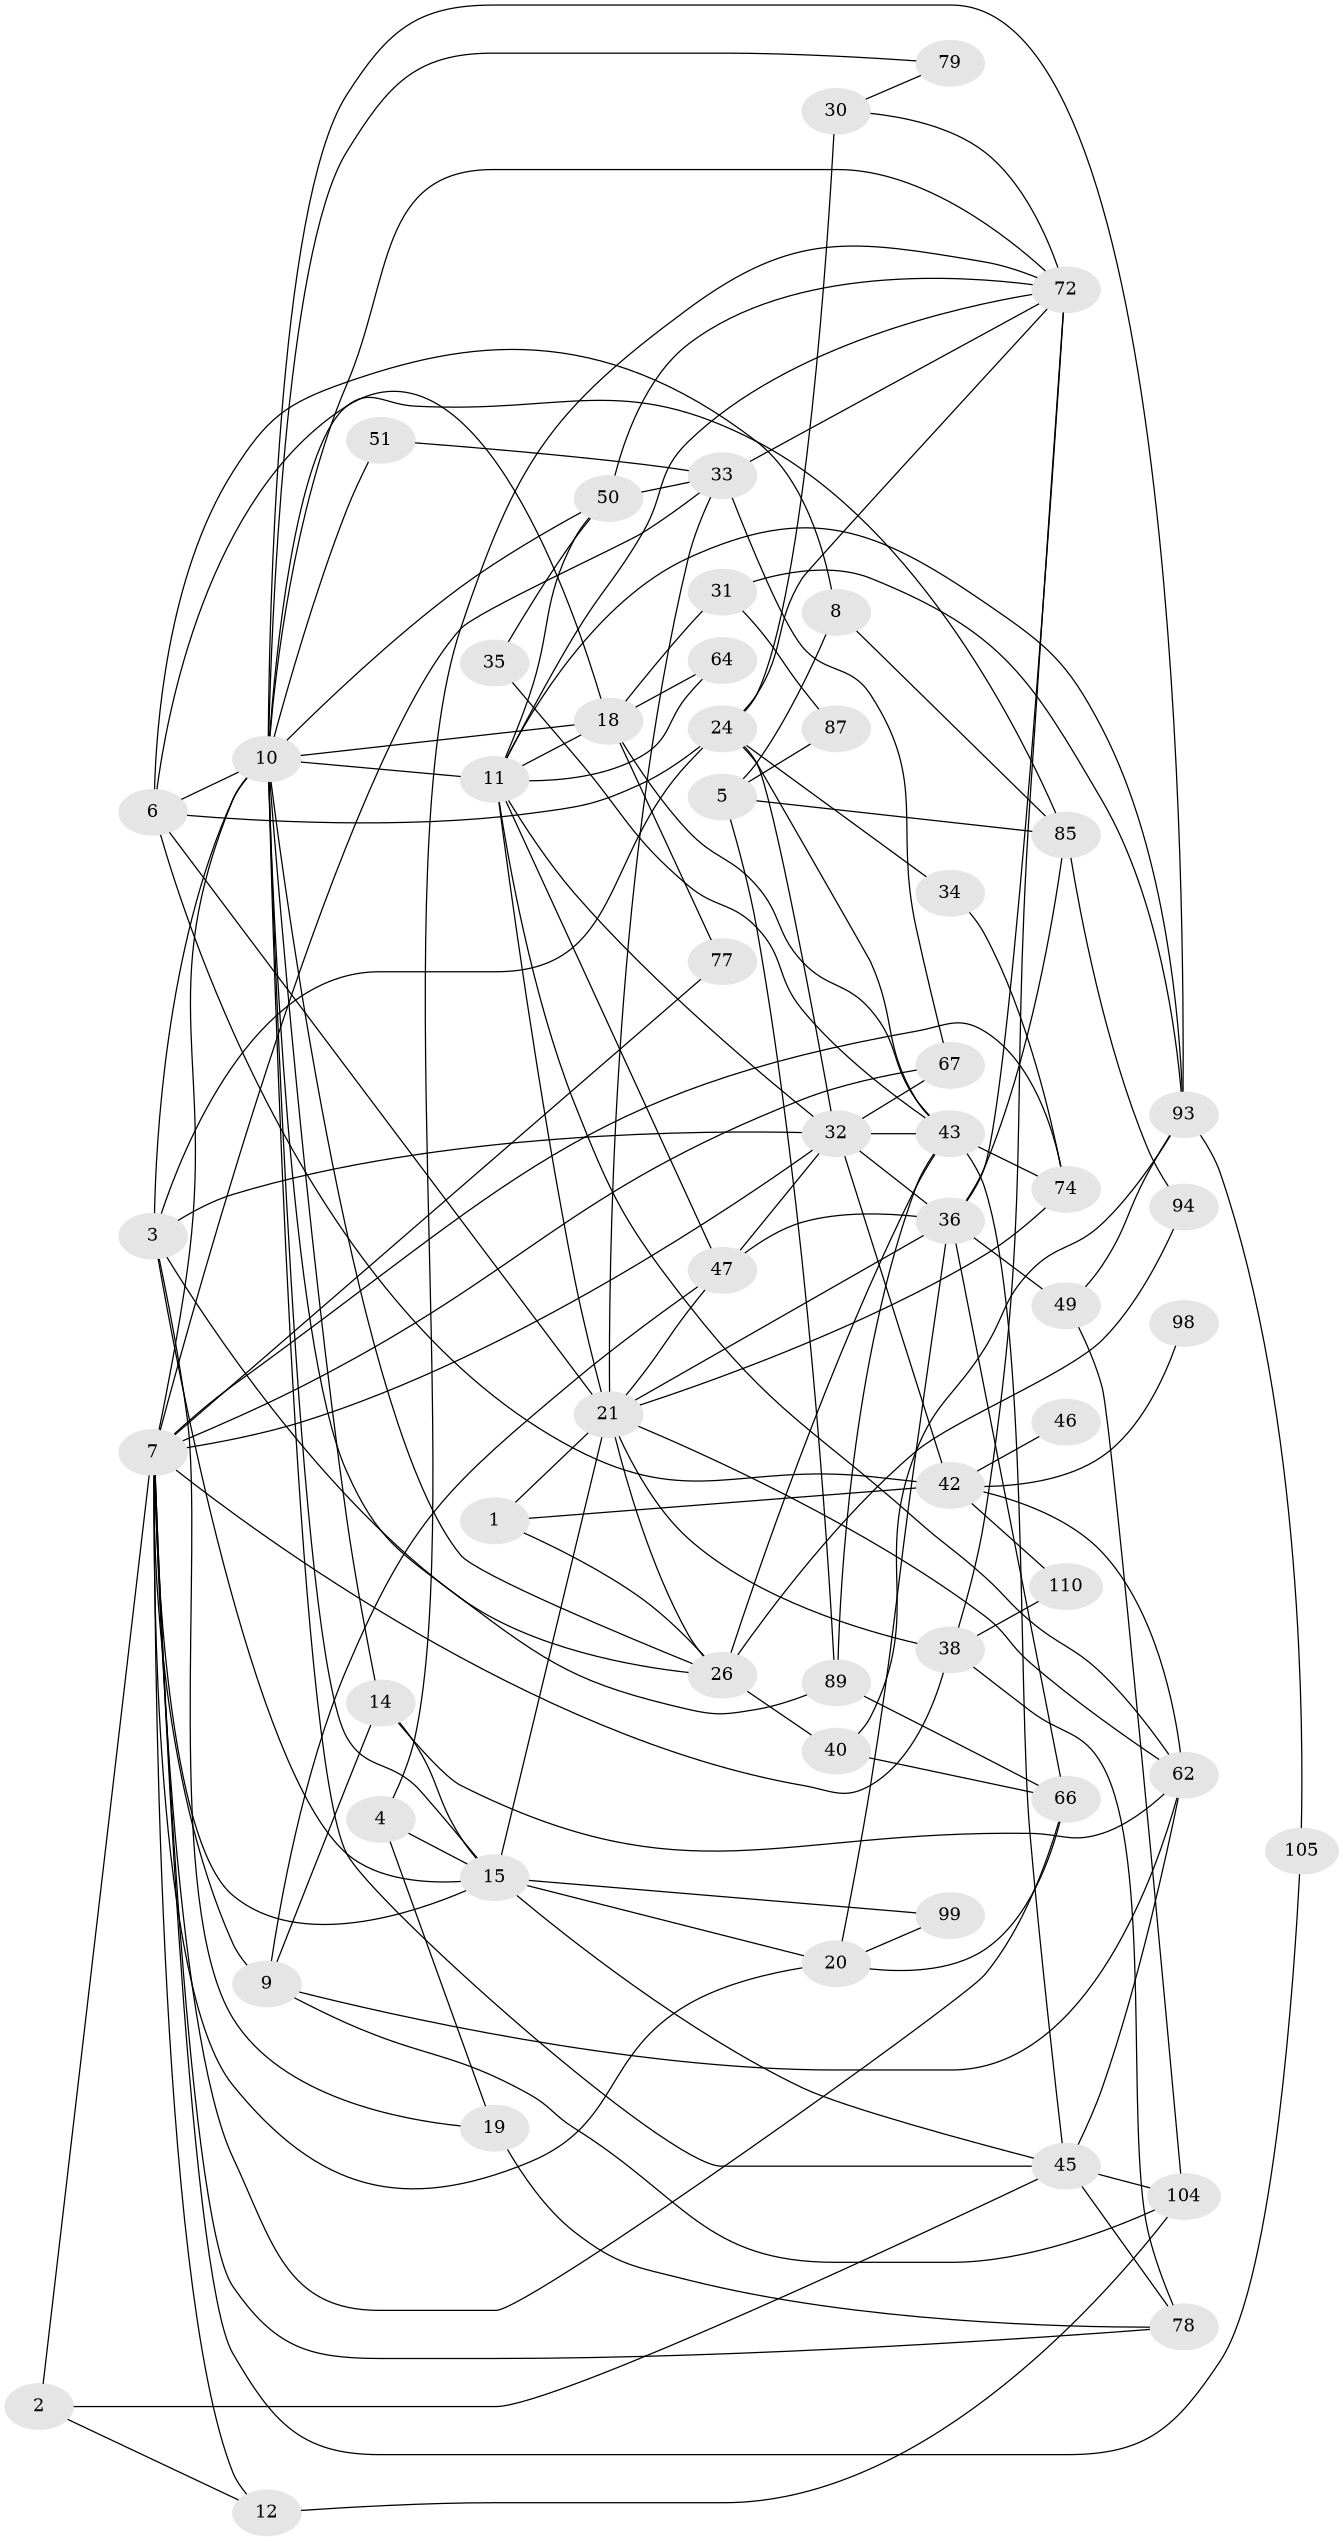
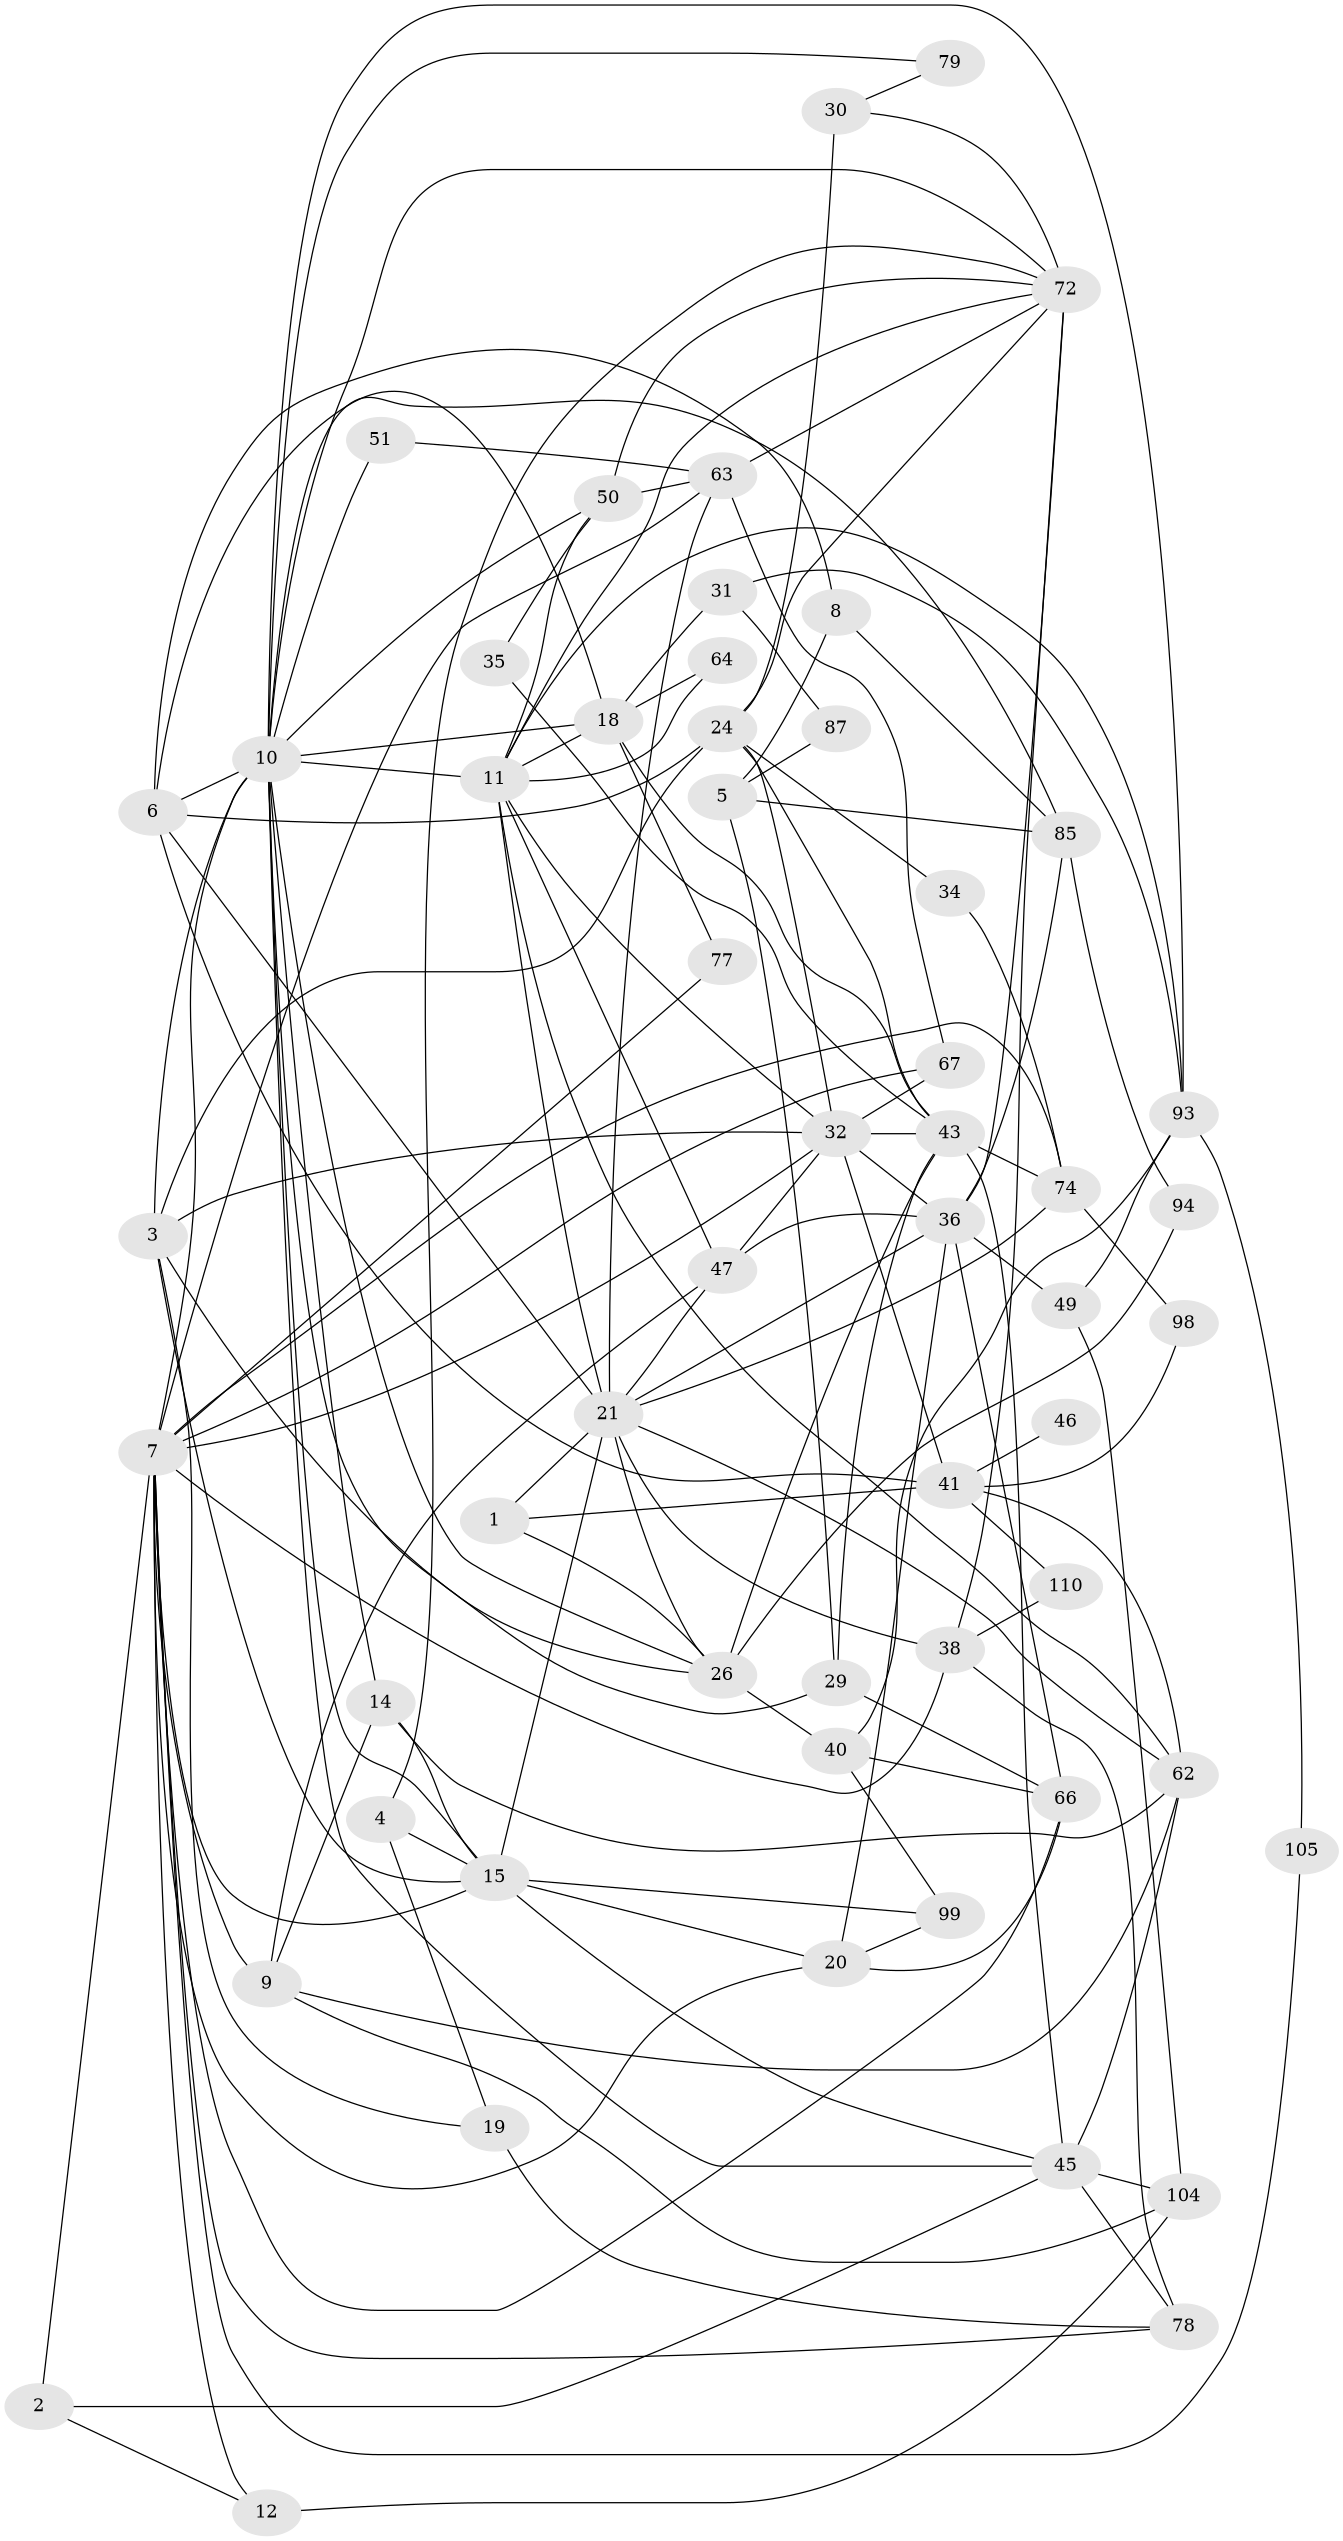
(722, 476) -> (722, 476)
none -> (1125, 1257)
(950, 1485) -> (950, 1485)
(836, 1683) -> (836, 1683)
none -> (891, 1830)
